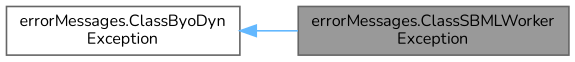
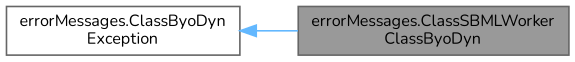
(434, 31) -> (434, 31)
